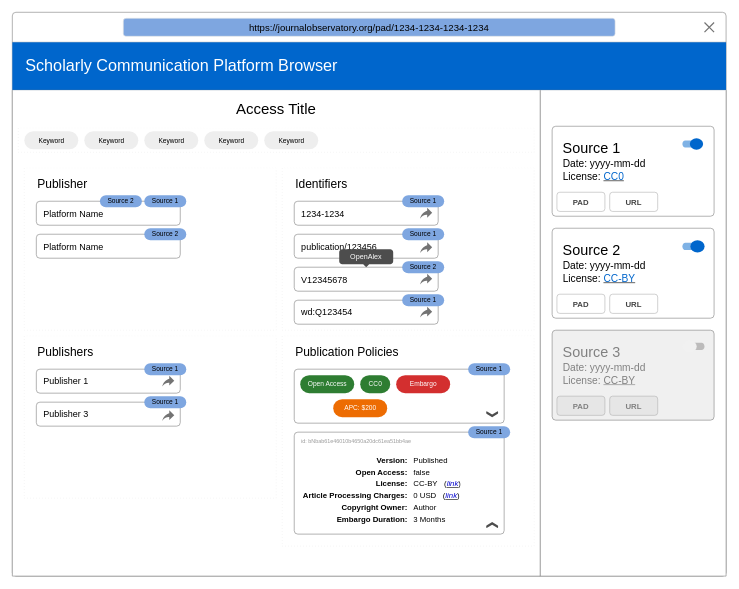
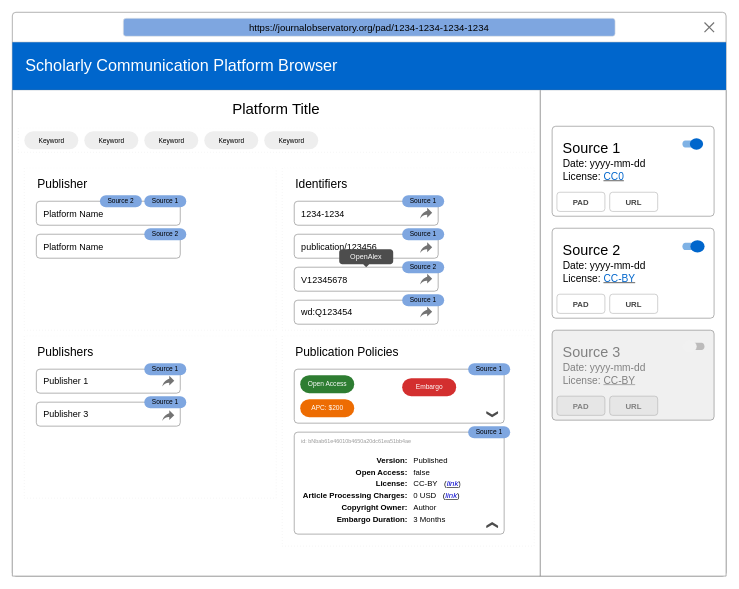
(276, 108) -> (276, 108)
(375, 384) -> none
(423, 384) -> (429, 387)
(360, 408) -> (327, 408)
